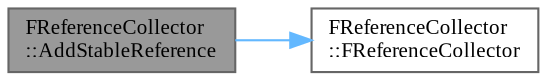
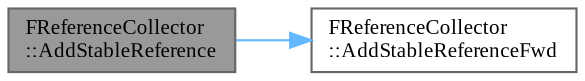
(425, 40) -> (444, 40)
